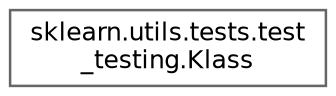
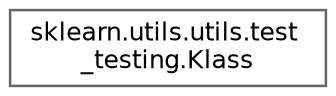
(168, 48) -> (168, 48)
